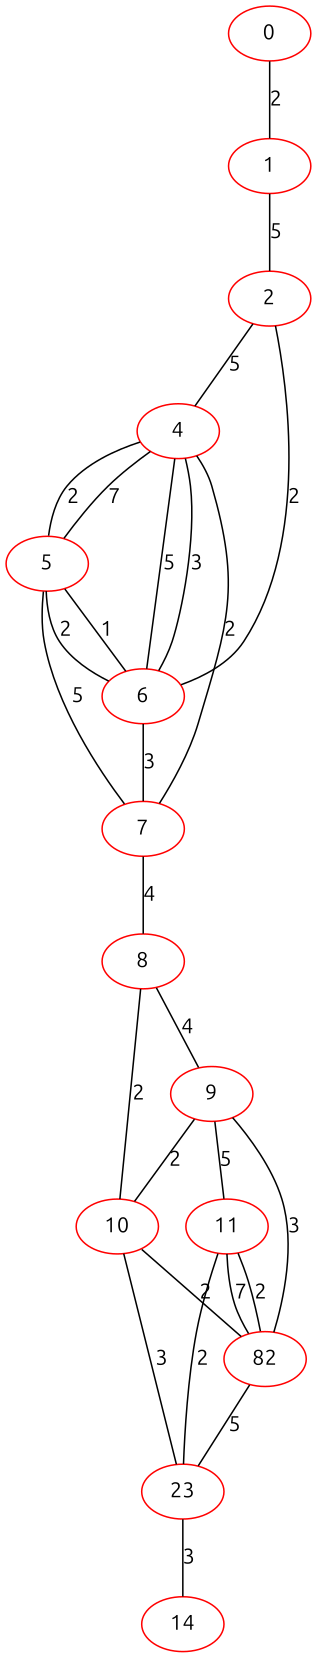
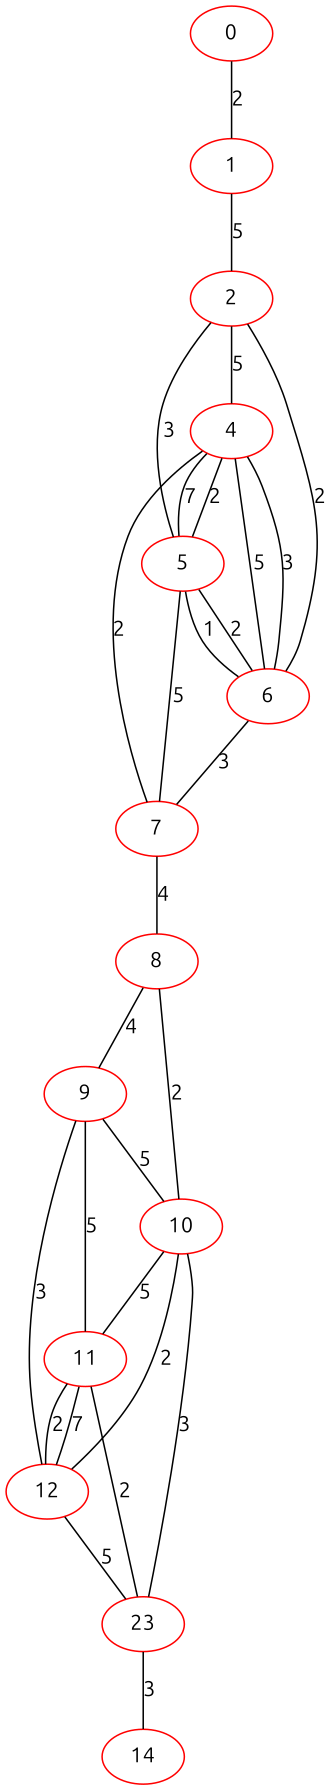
none -> (159, 424)
(176, 1160) -> (146, 1160)
none -> (133, 1293)
(265, 1359) -> (47, 1492)
